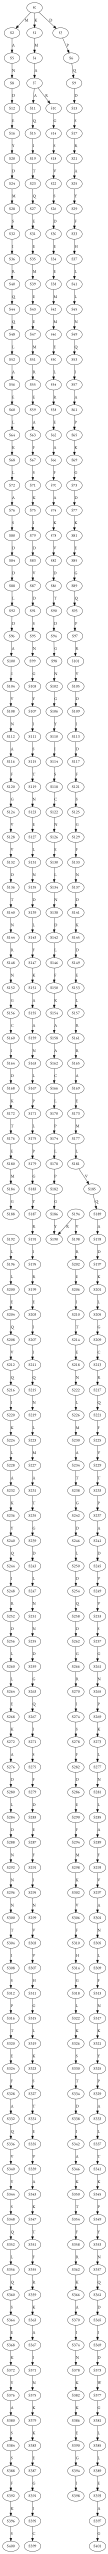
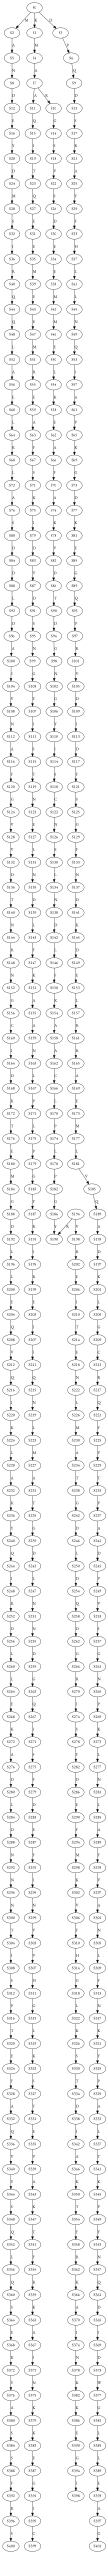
none -> (11, 1225)
